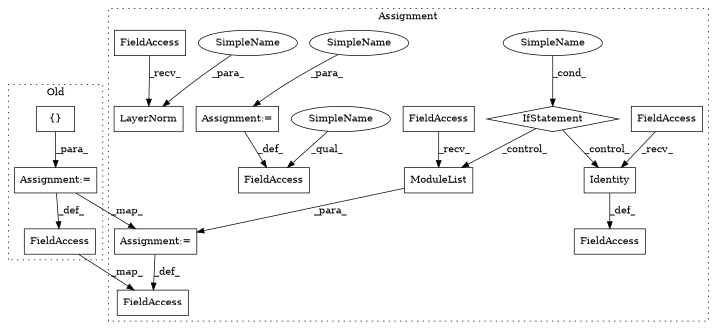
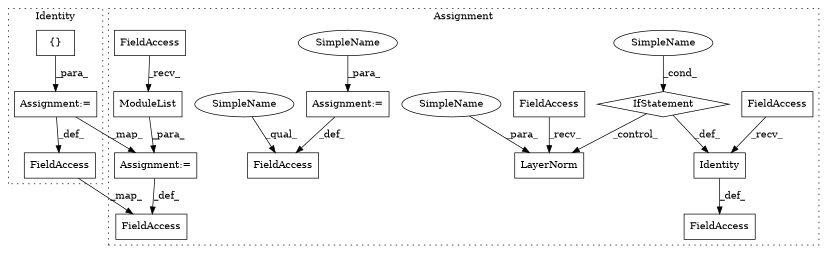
(56, 93) -> (56, 17)
(502, 146) -> (613, 132)
(607, 150) -> (707, 135)
